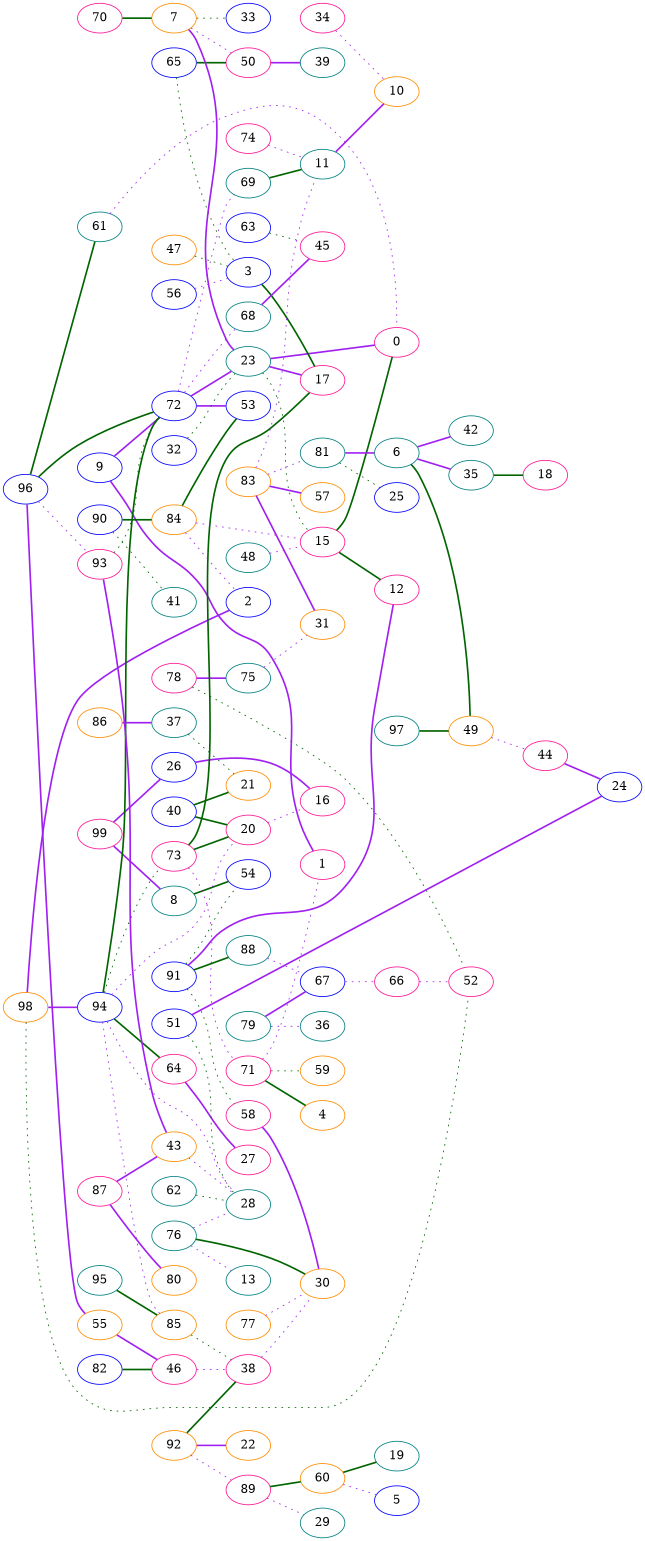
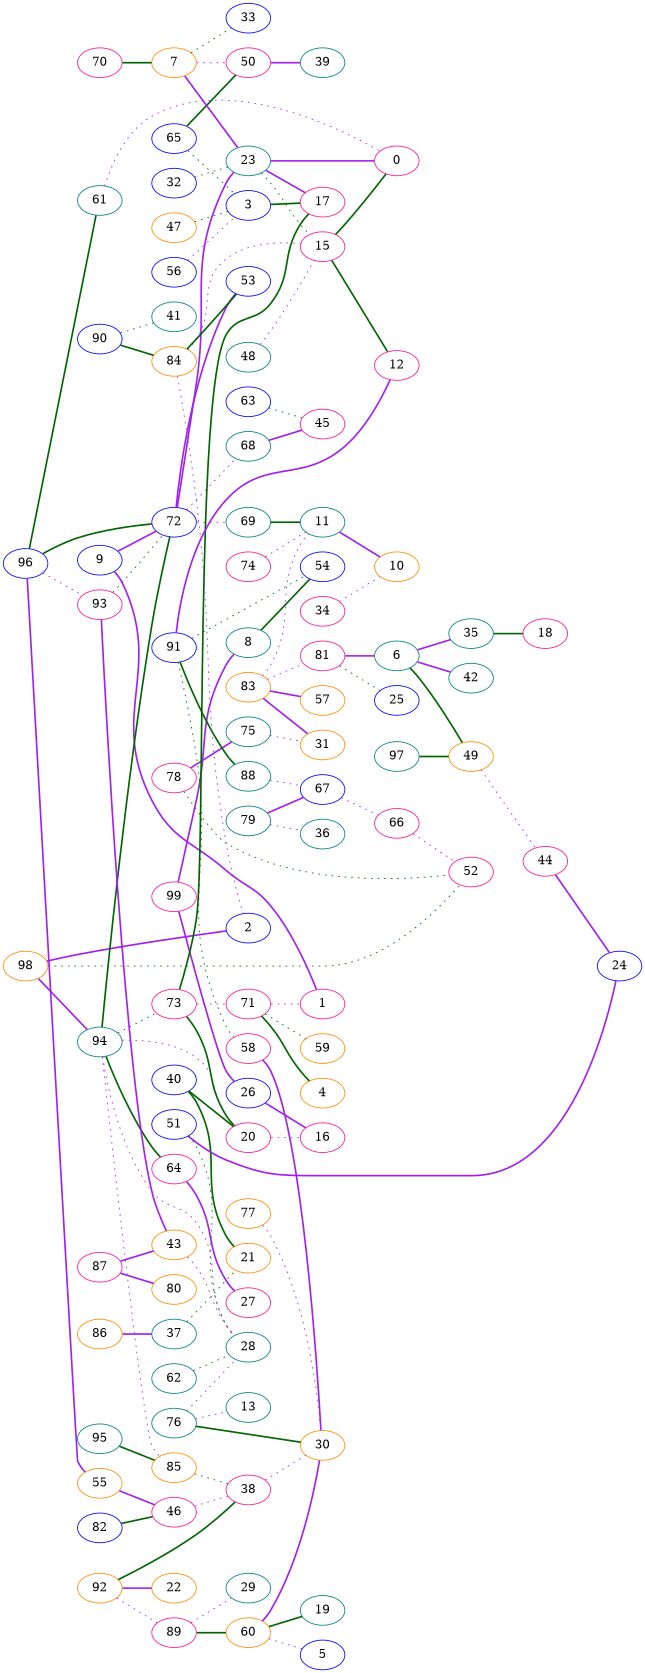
(323, 453) -> (323, 656)
(100, 1007) -> (100, 1042)
none -> (299, 1544)
